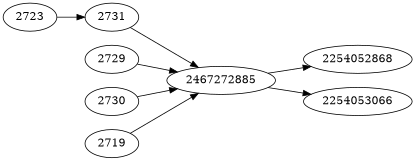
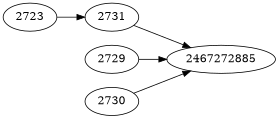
(358, 59) -> none
(358, 101) -> none
(112, 144) -> none
